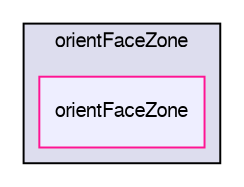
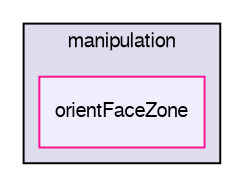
(122, 42) -> (122, 42)
